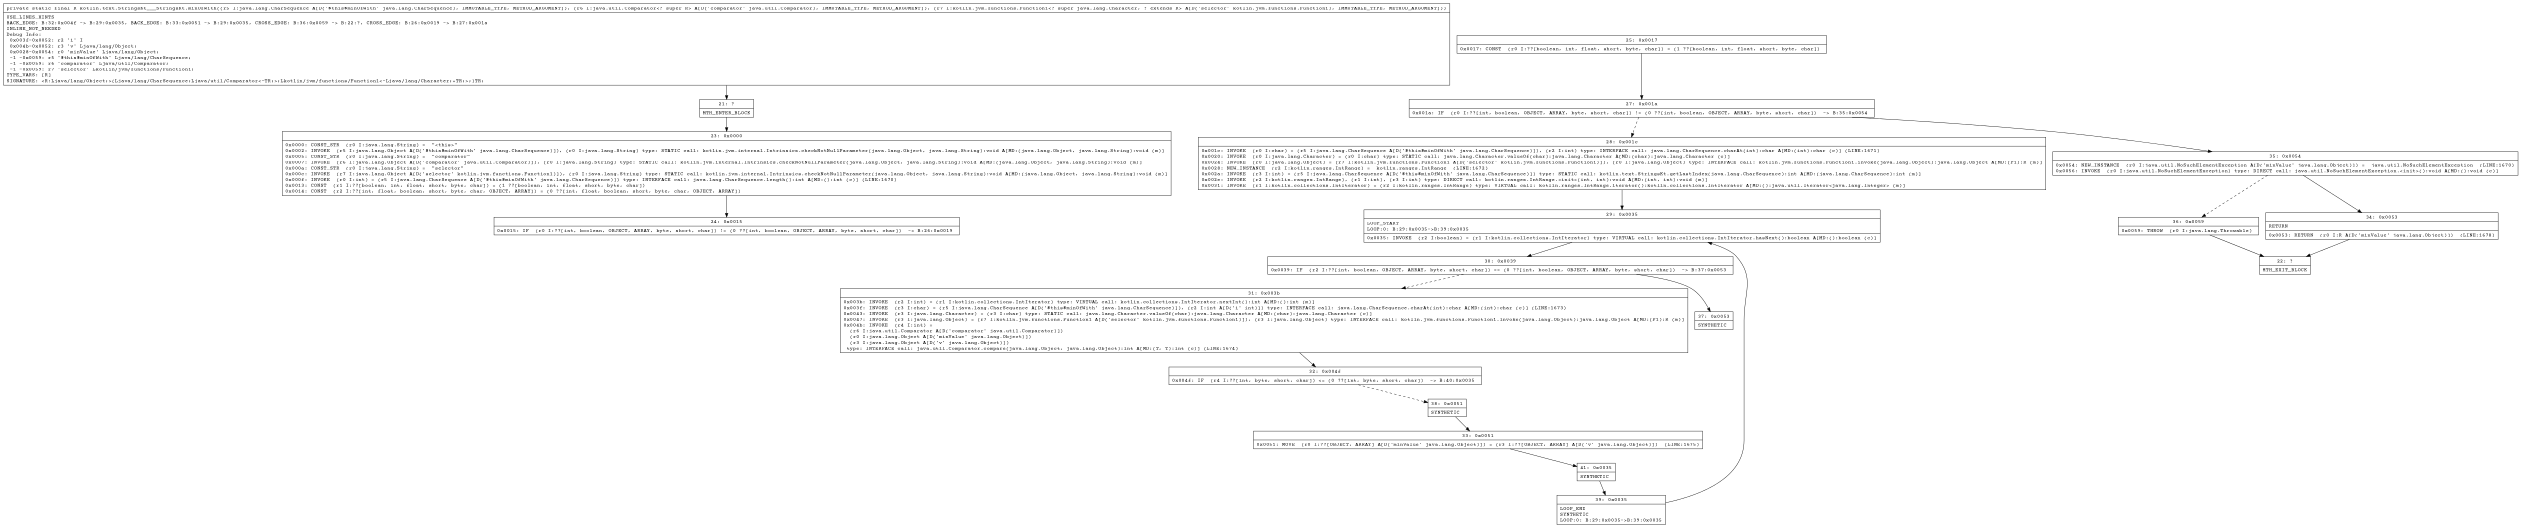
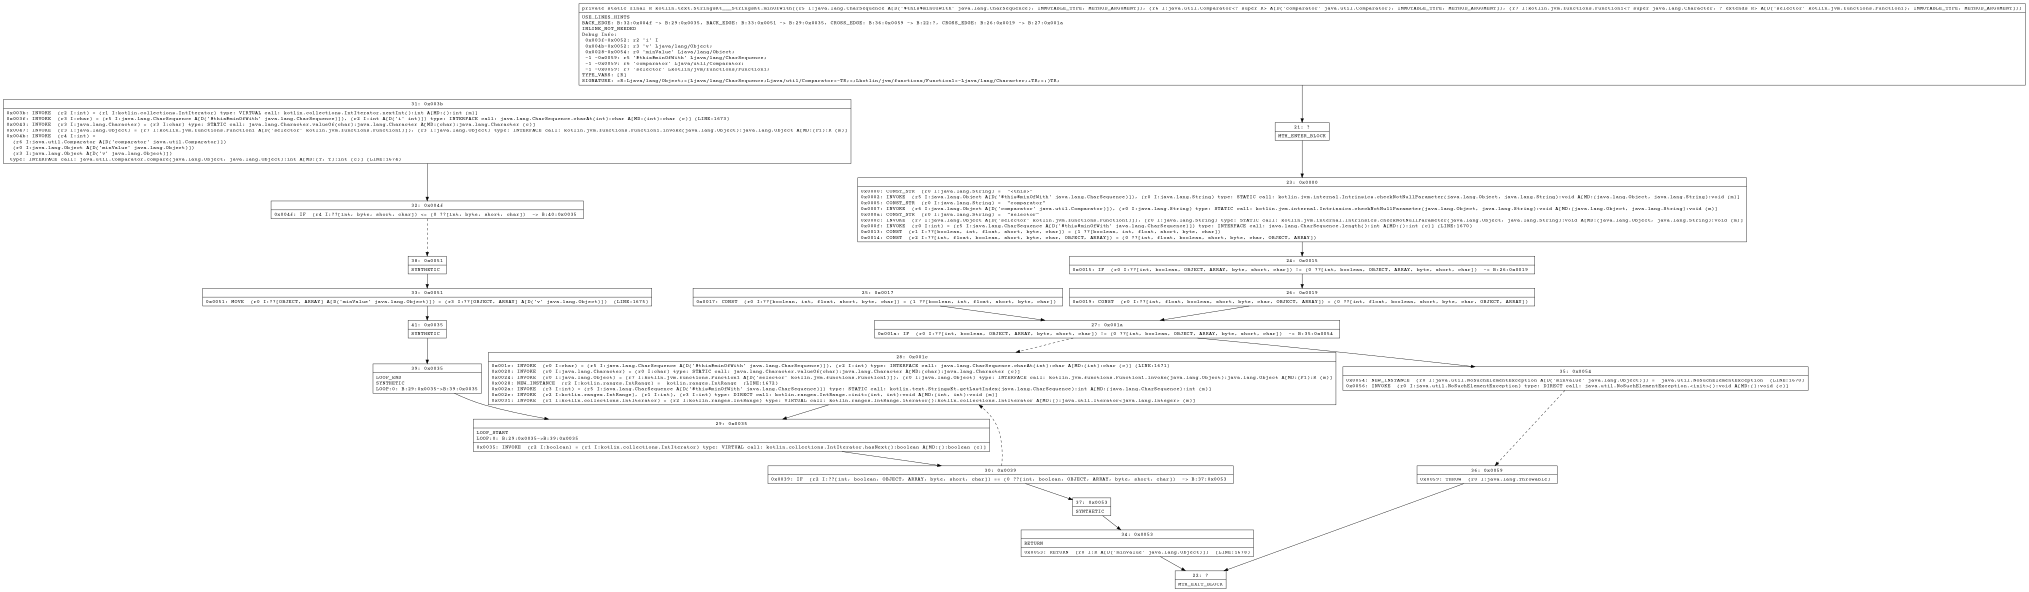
(2331, 193) -> (1110, 522)
(1434, 281) -> (1000, 434)
none -> (1302, 297)
